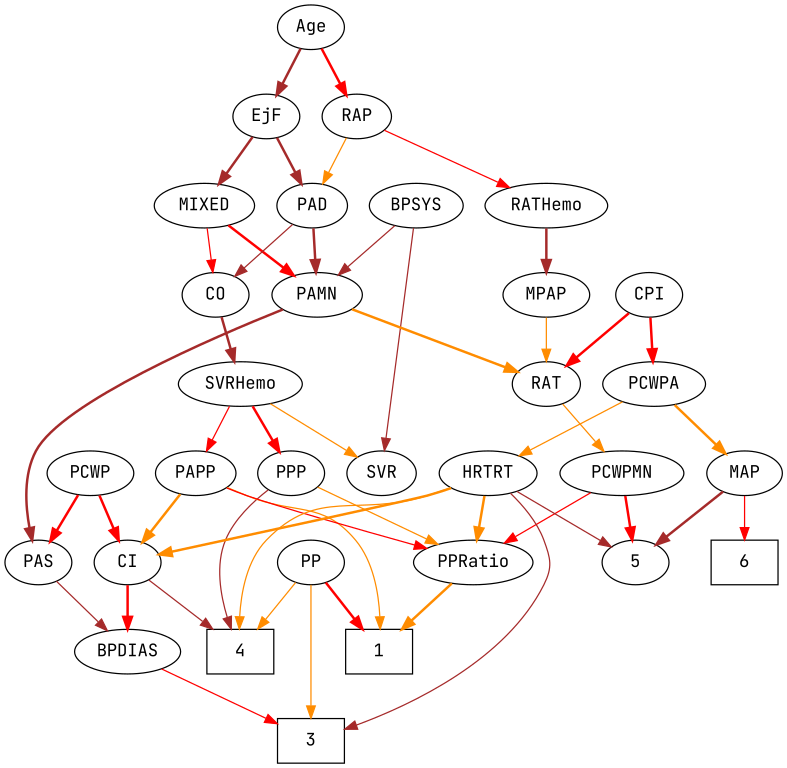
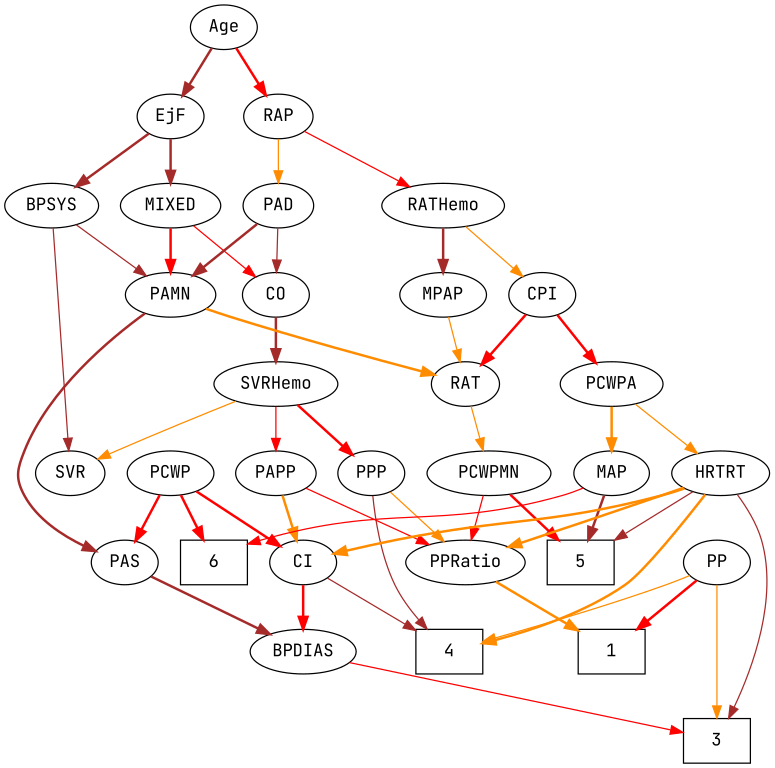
(286, 155) -> (118, 156)
none -> (490, 247)
(328, 508) -> (616, 591)
none -> (189, 512)
(354, 539) -> none
(636, 562) -> (581, 562)
(77, 602) -> (205, 603)
